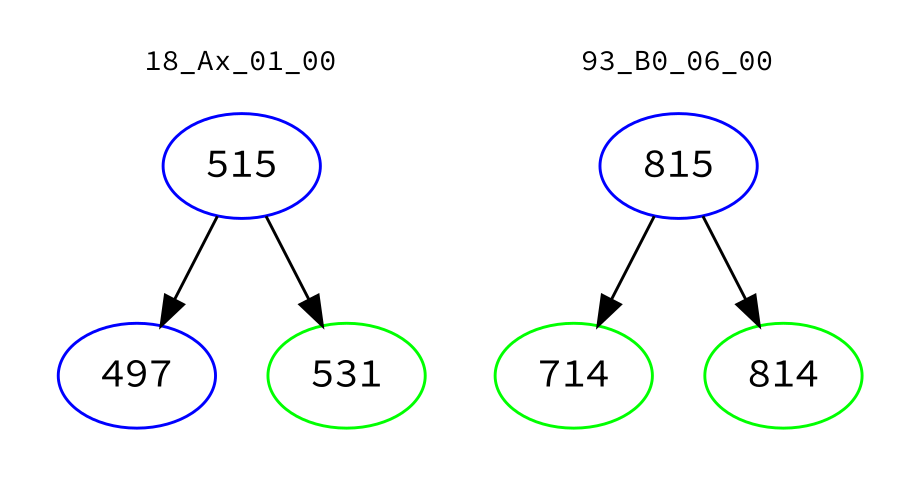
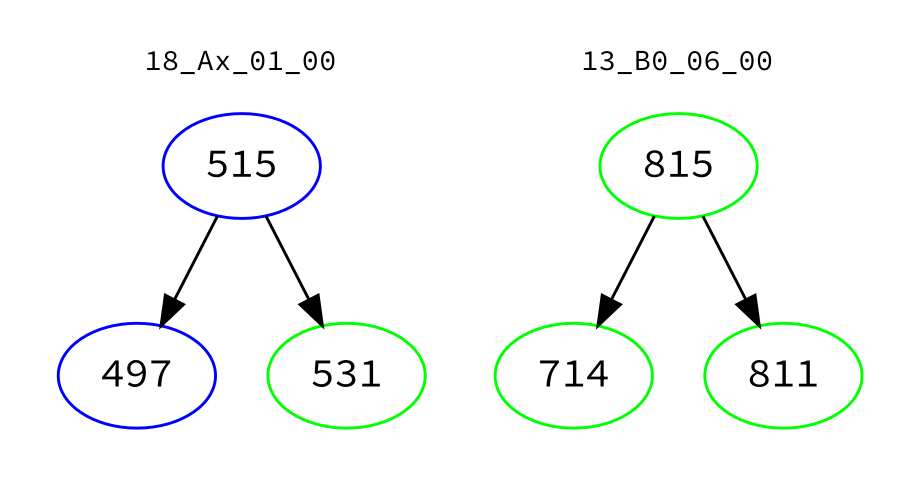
(679, 63) -> (679, 63)
(679, 166) -> (679, 166)
(783, 376) -> (783, 376)
